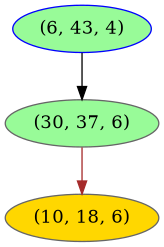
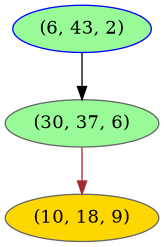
(82, 29) -> (82, 29)
(82, 218) -> (82, 218)
